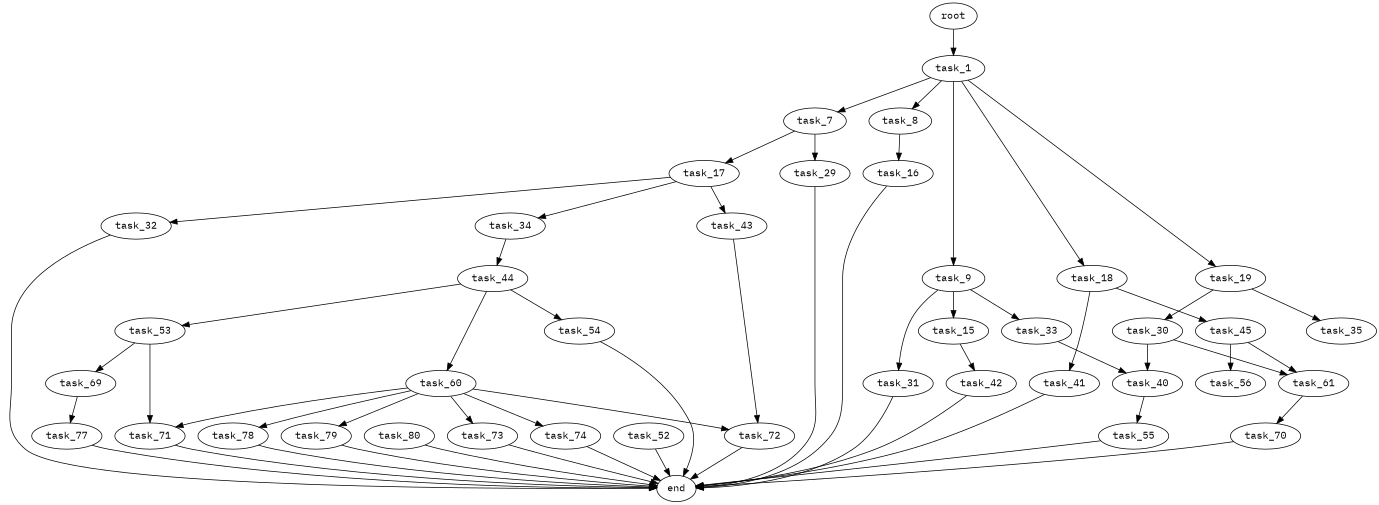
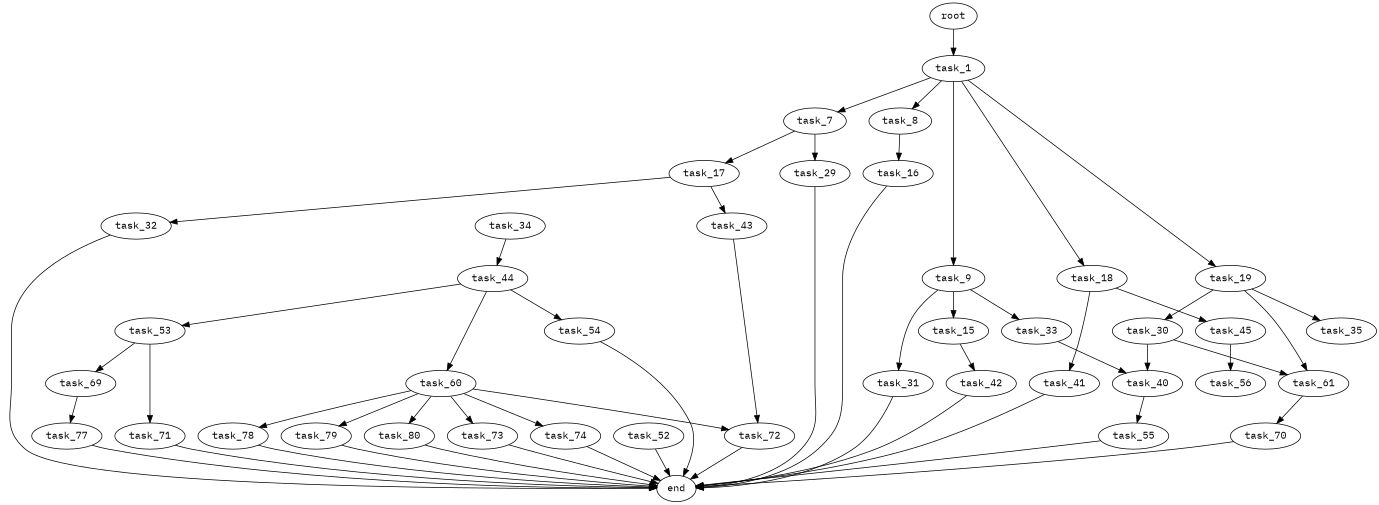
(611, 199) -> none
(1269, 355) -> (1277, 325)
(295, 404) -> (422, 407)
